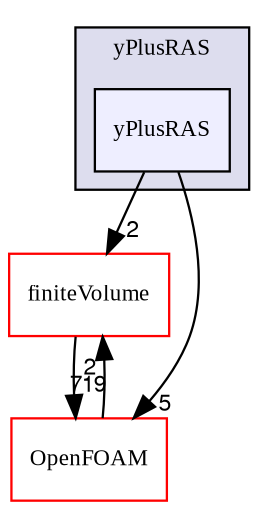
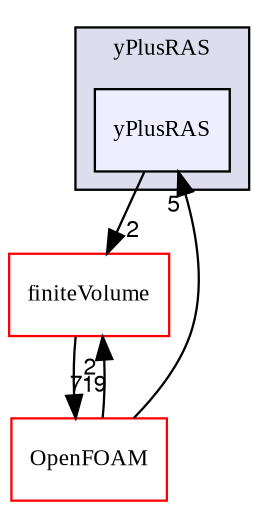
(198, 292) -> (195, 315)
